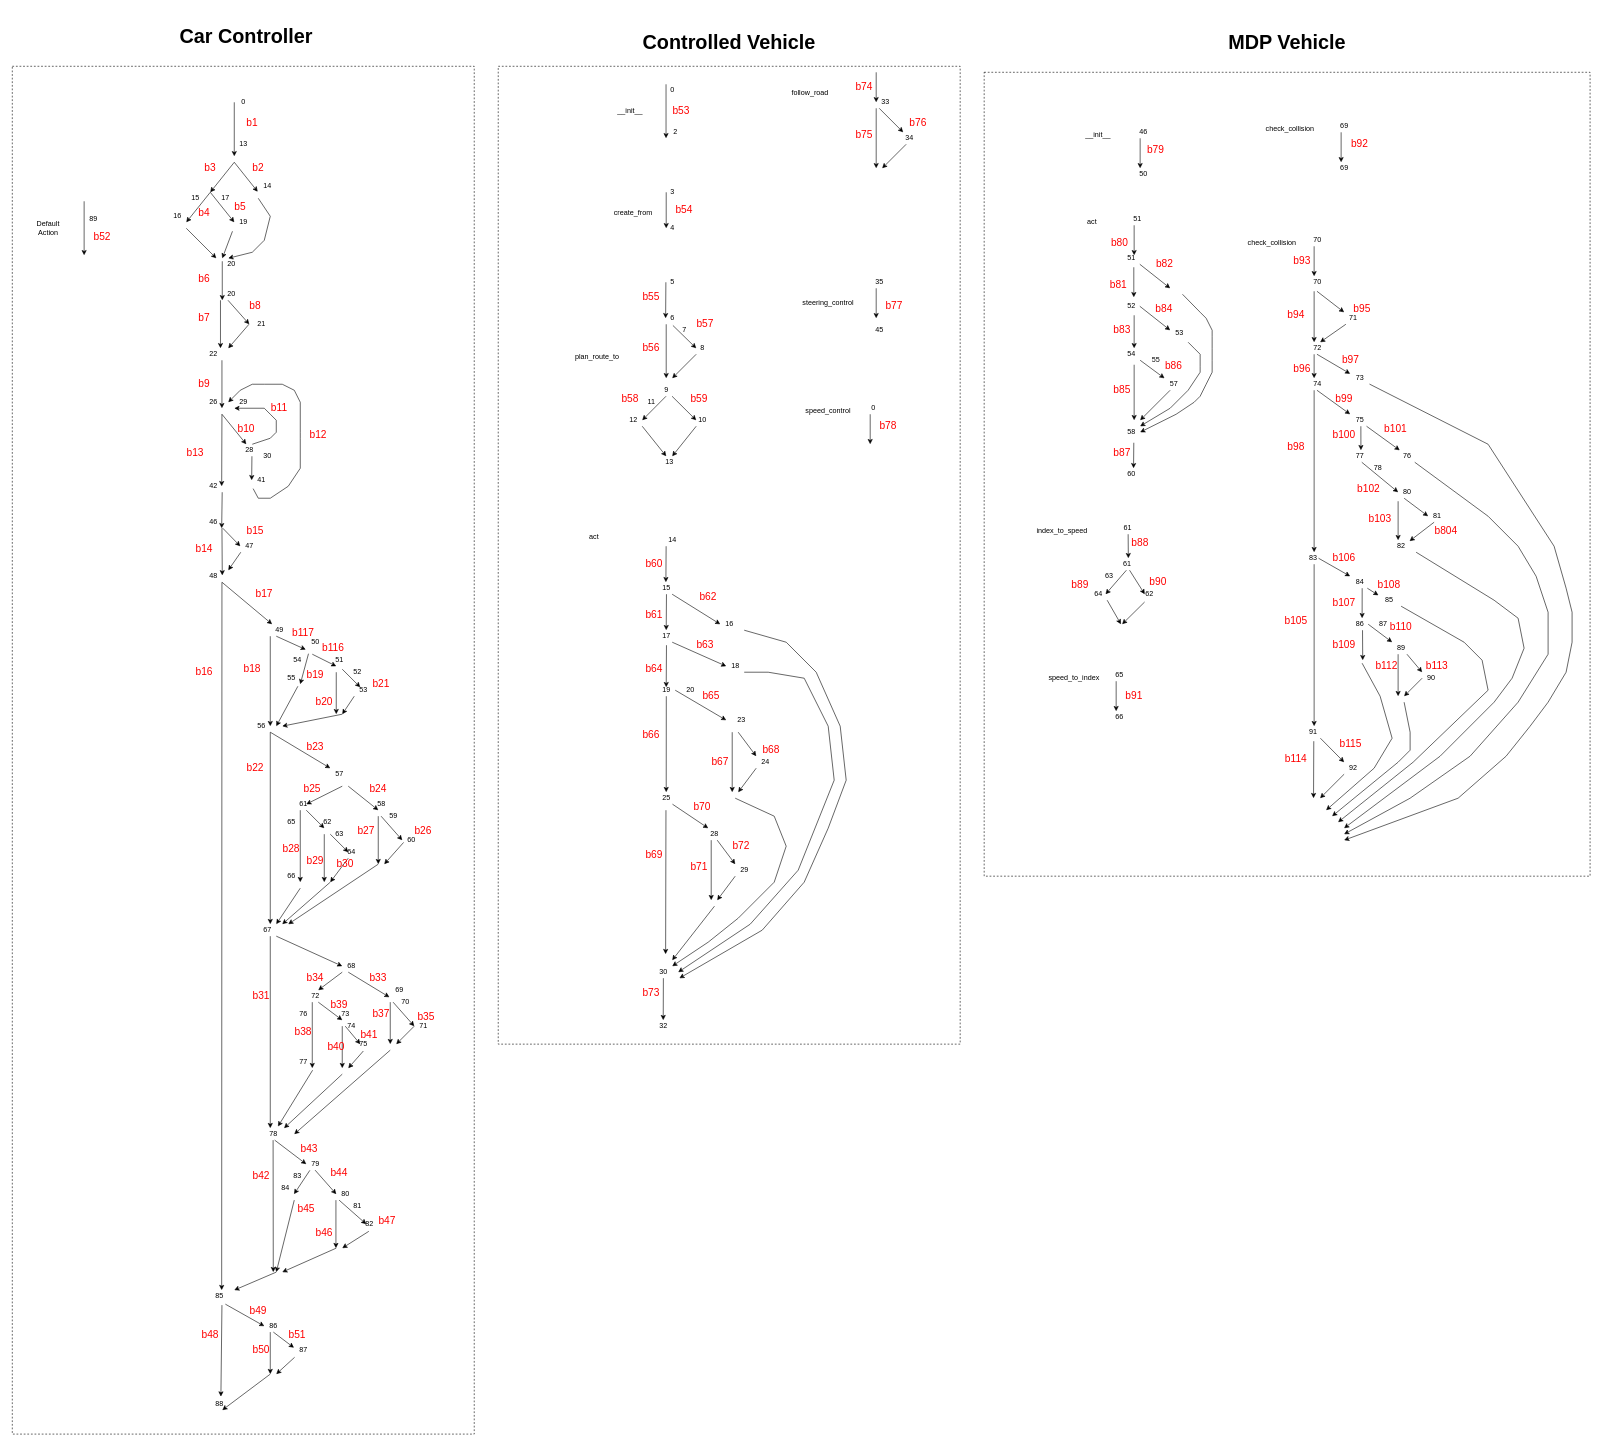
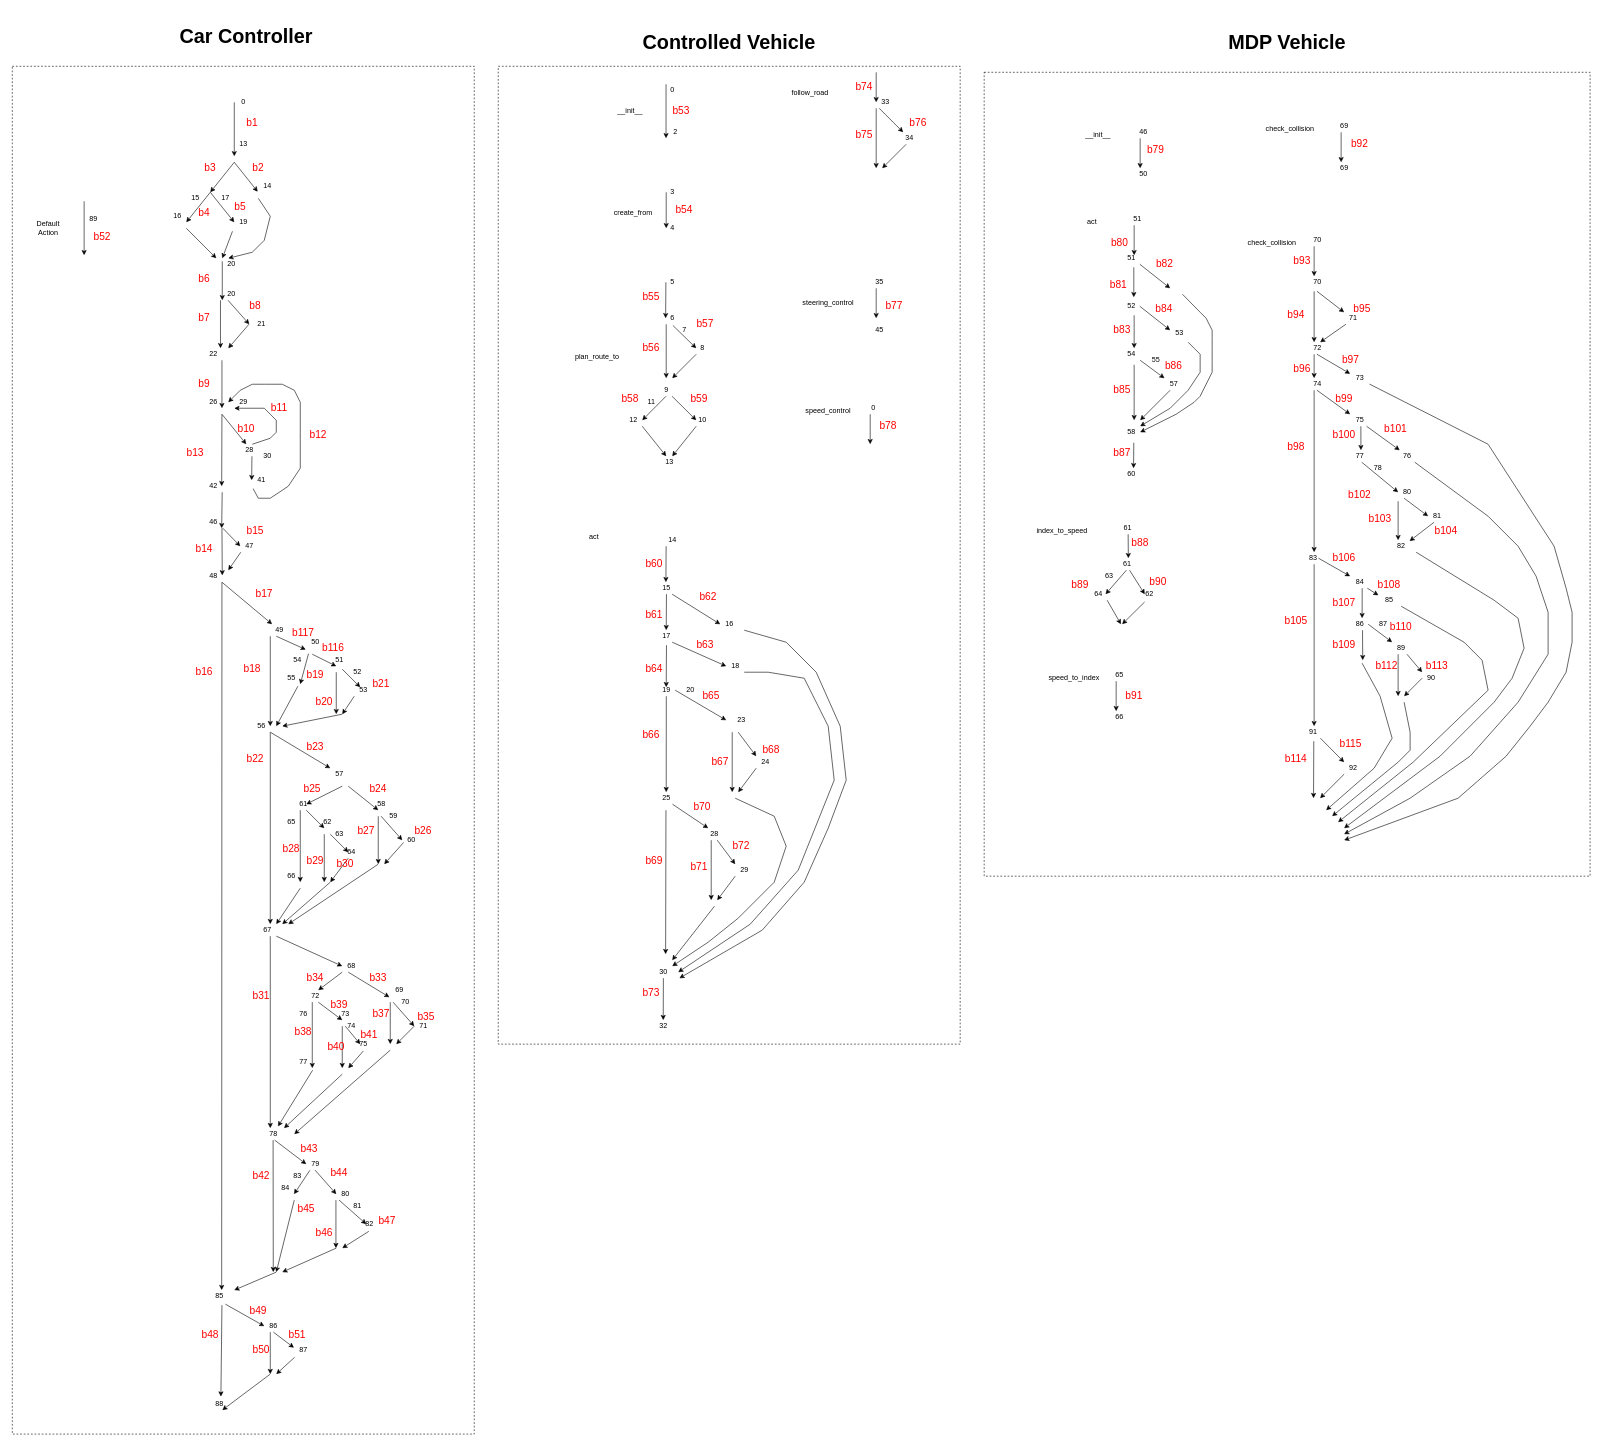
(1369, 489) -> (1360, 495)
(1446, 531) -> (1446, 531)
(255, 768) -> (255, 759)
(654, 855) -> (654, 861)
